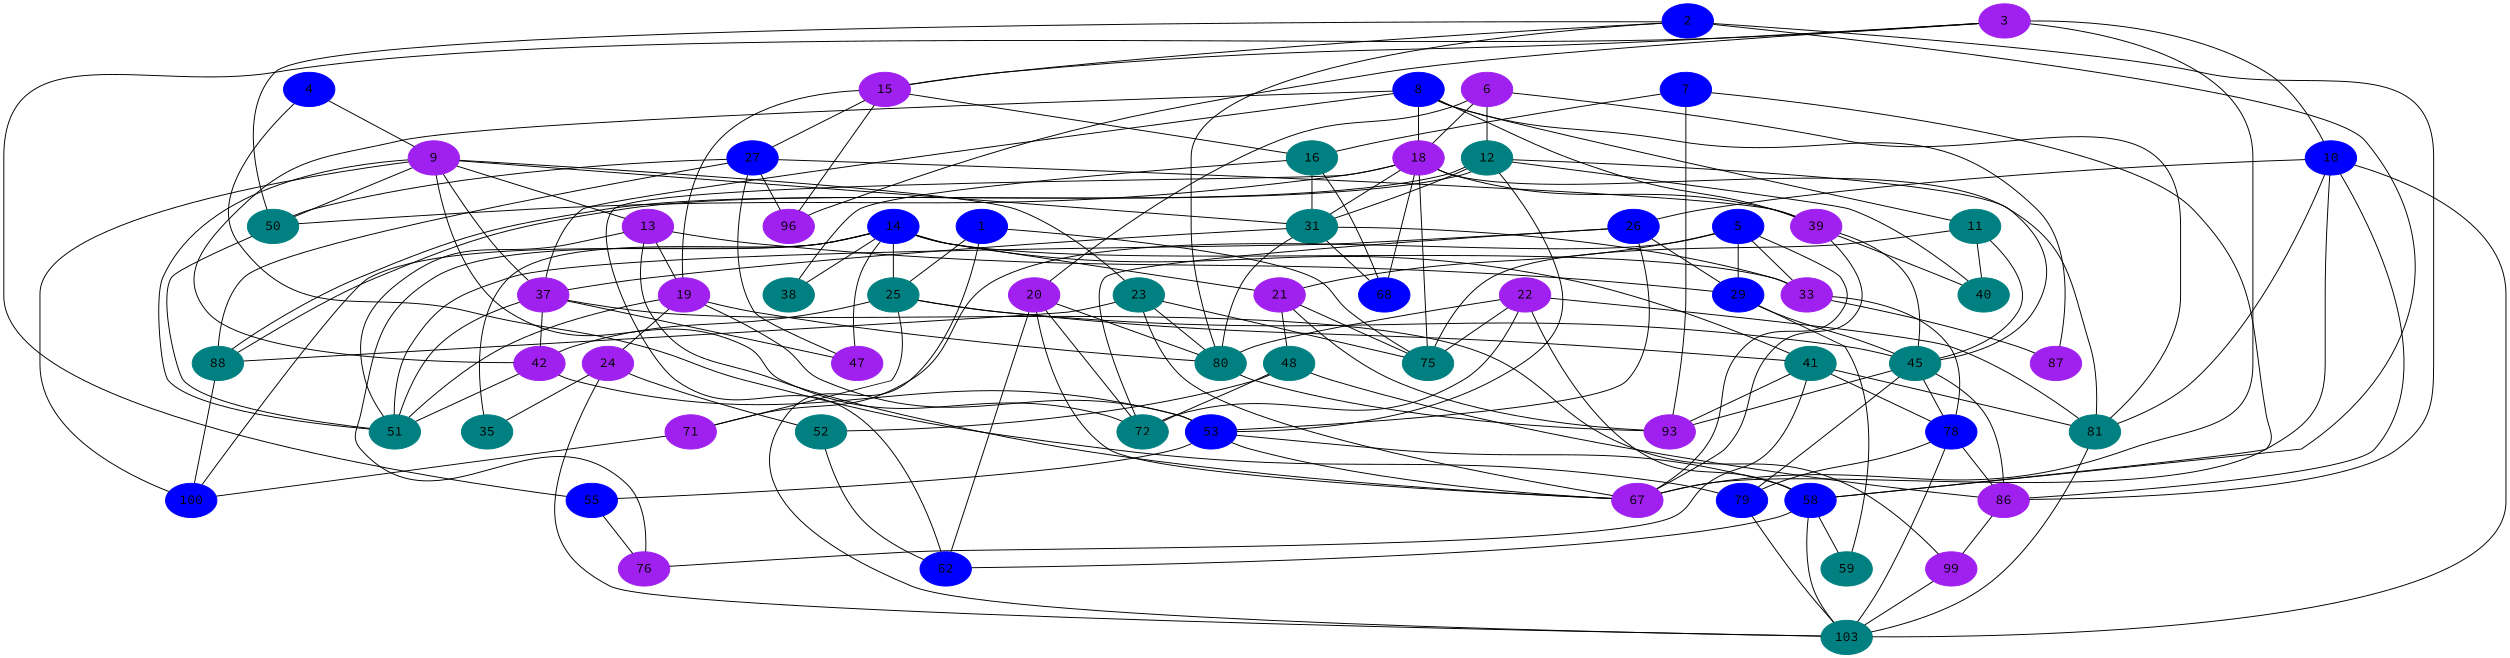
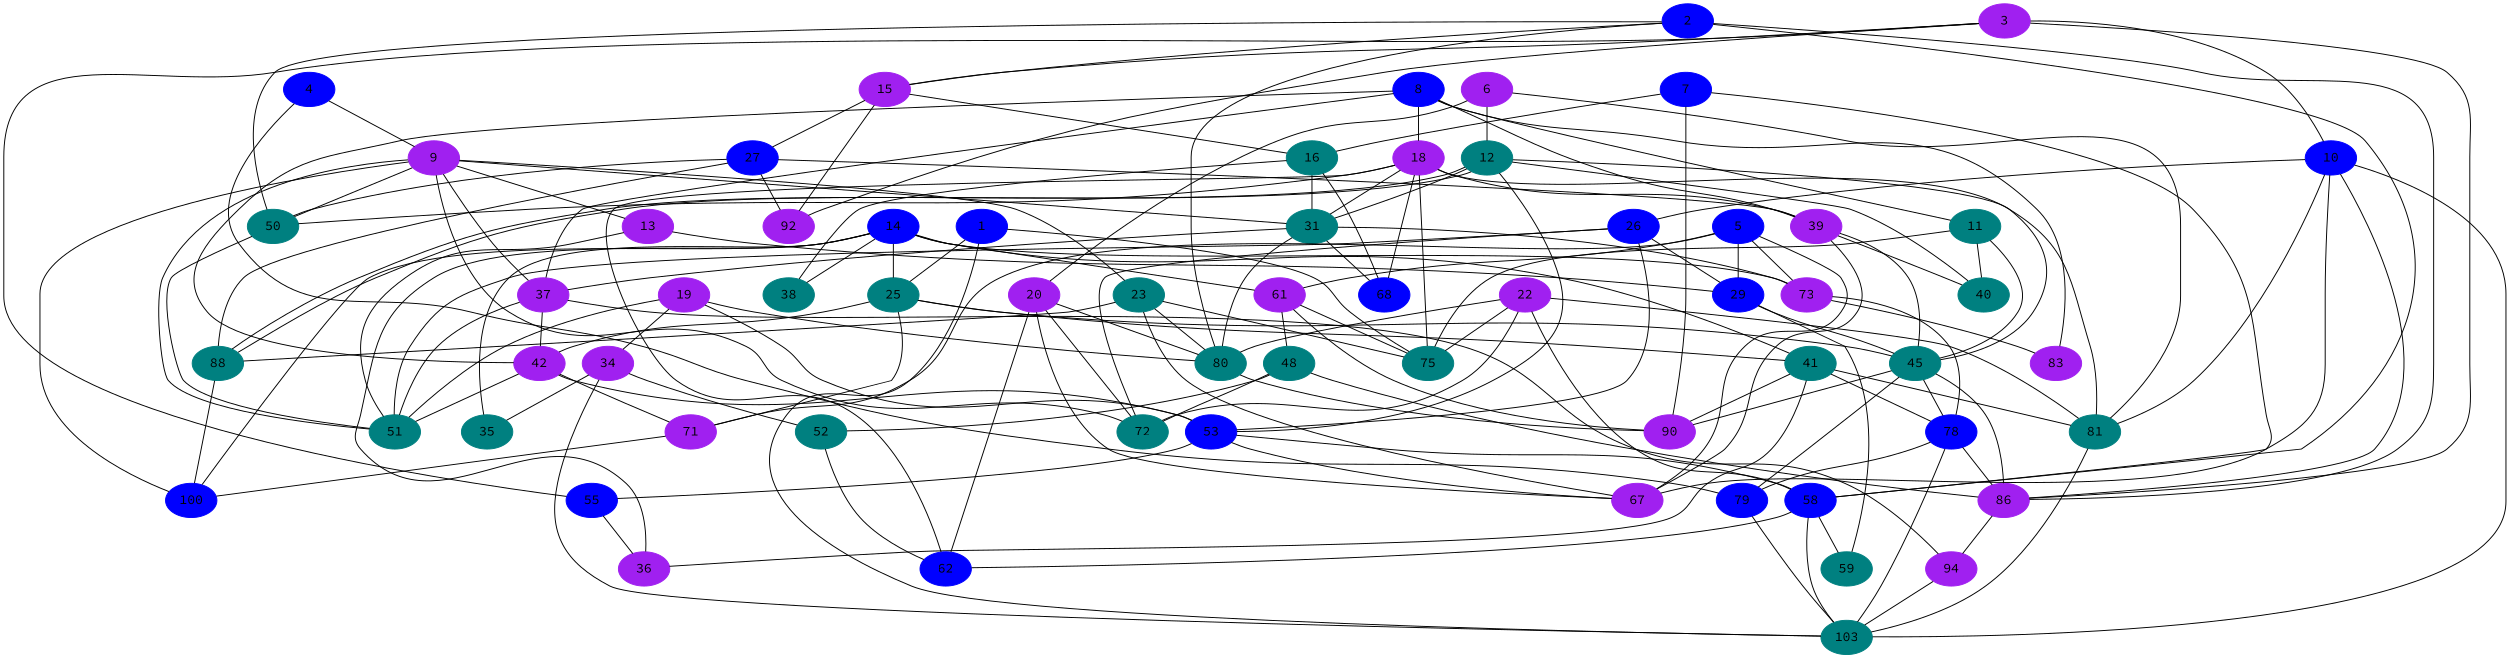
(1455, 122) -> none
(721, 138) -> none
(789, 226) -> (789, 226)
(663, 254) -> none
(1280, 295) -> (1280, 295)
(1807, 295) -> (1807, 295)
(608, 363) -> (608, 363)
(857, 363) -> none
(2056, 363) -> (2056, 363)
none -> (614, 399)
(2215, 423) -> (2470, 261)
(1670, 432) -> (1670, 432)
(1082, 450) -> none
(644, 569) -> (644, 569)
(1951, 569) -> (1951, 569)
